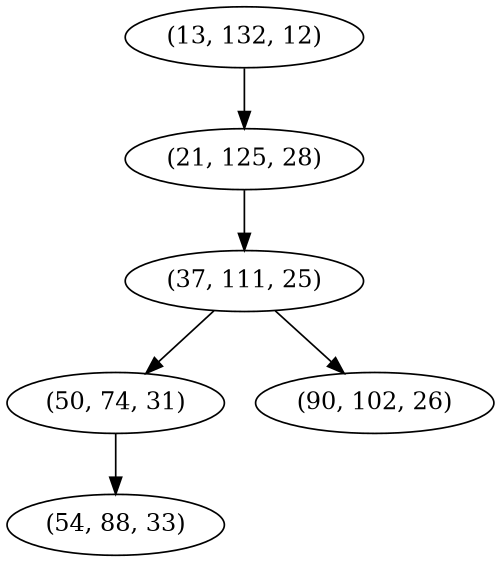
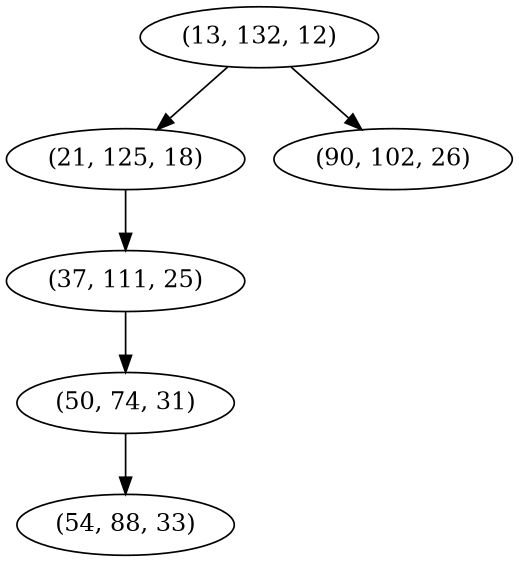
(244, 159) -> (126, 159)
(303, 336) -> (320, 92)
